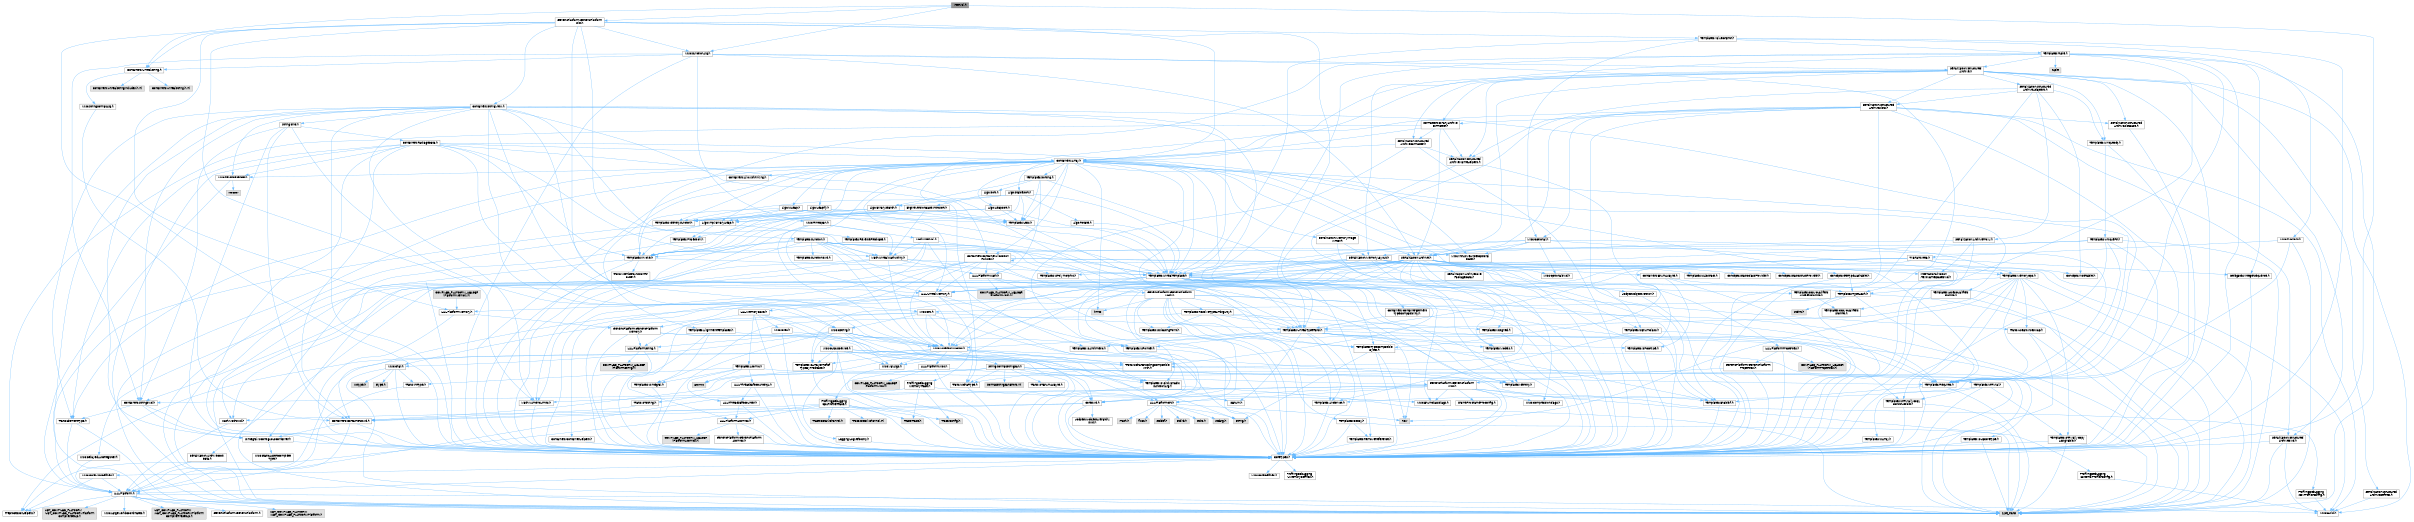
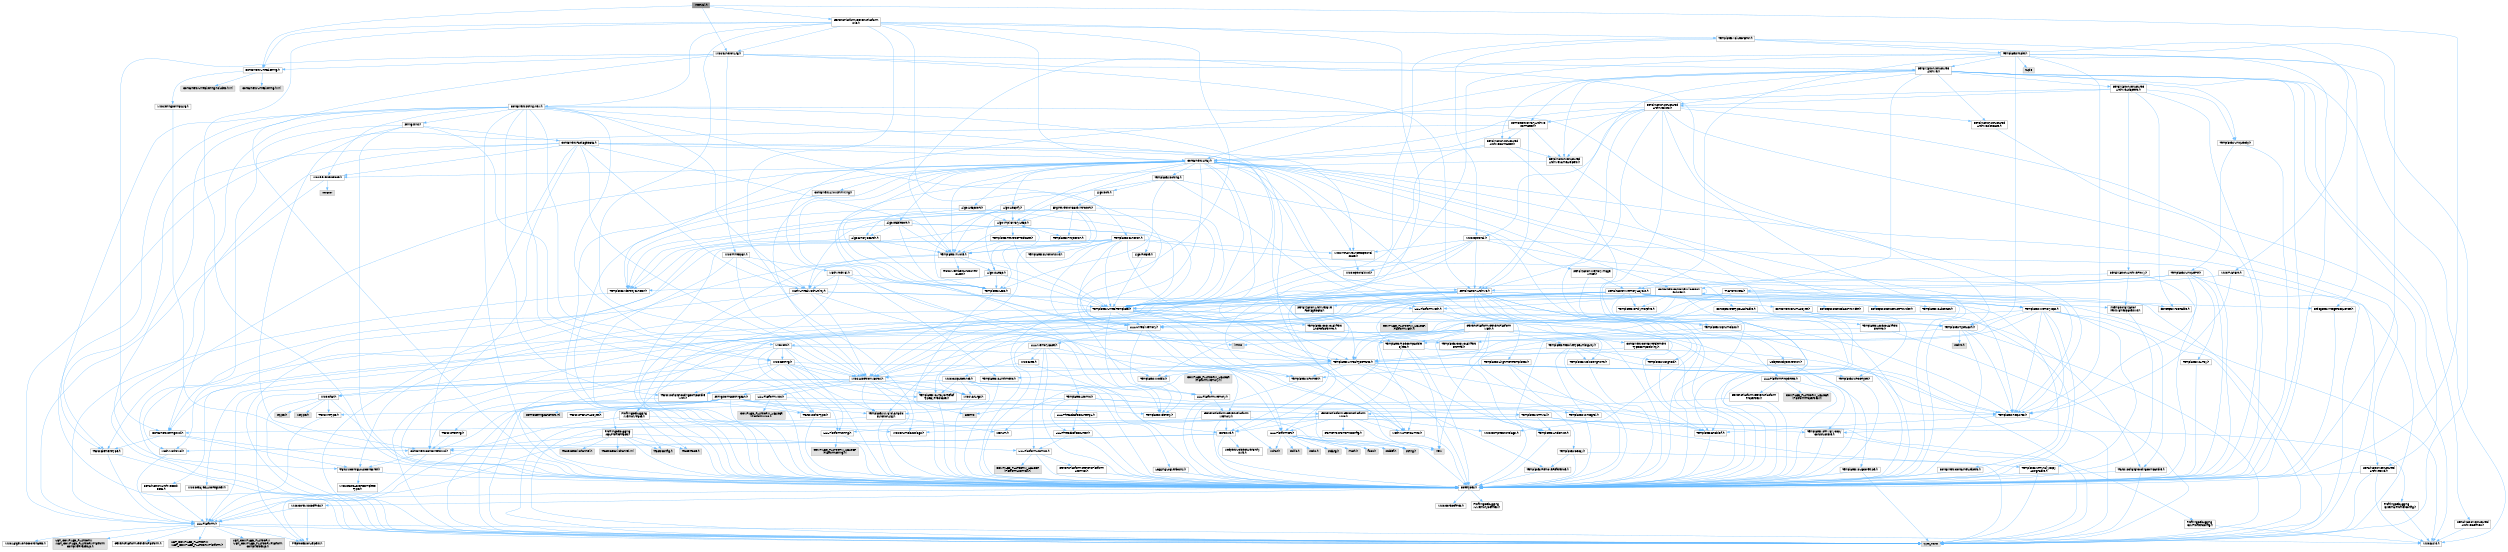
(693, 213) -> (976, 264)
(2026, 331) -> (2141, 470)
(268, 439) -> (360, 470)
none -> (1275, 452)
(852, 506) -> none
